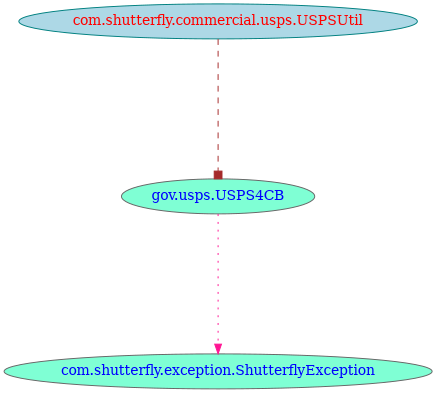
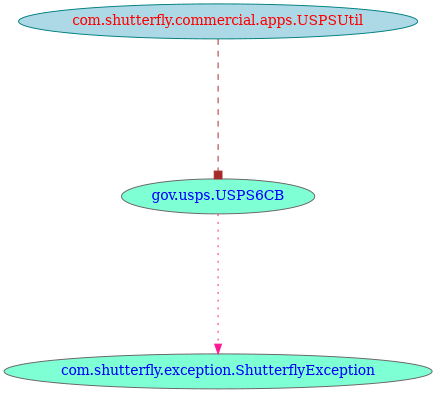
(218, 21) -> (218, 21)
(218, 196) -> (218, 196)
